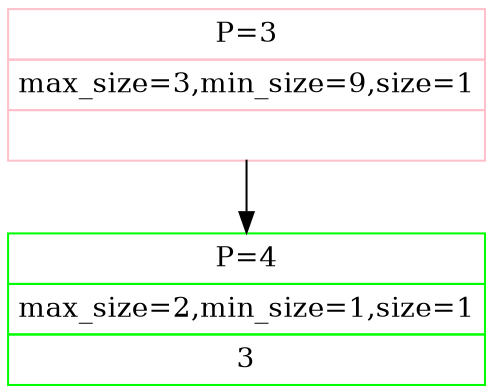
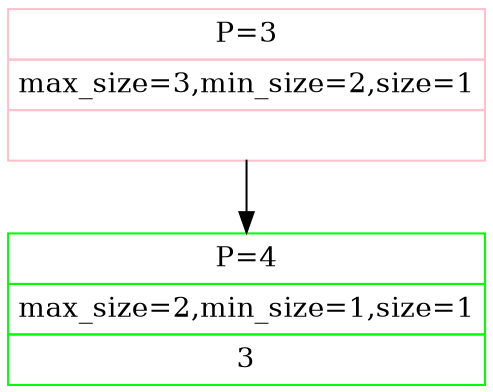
(247, 84) -> (247, 84)
